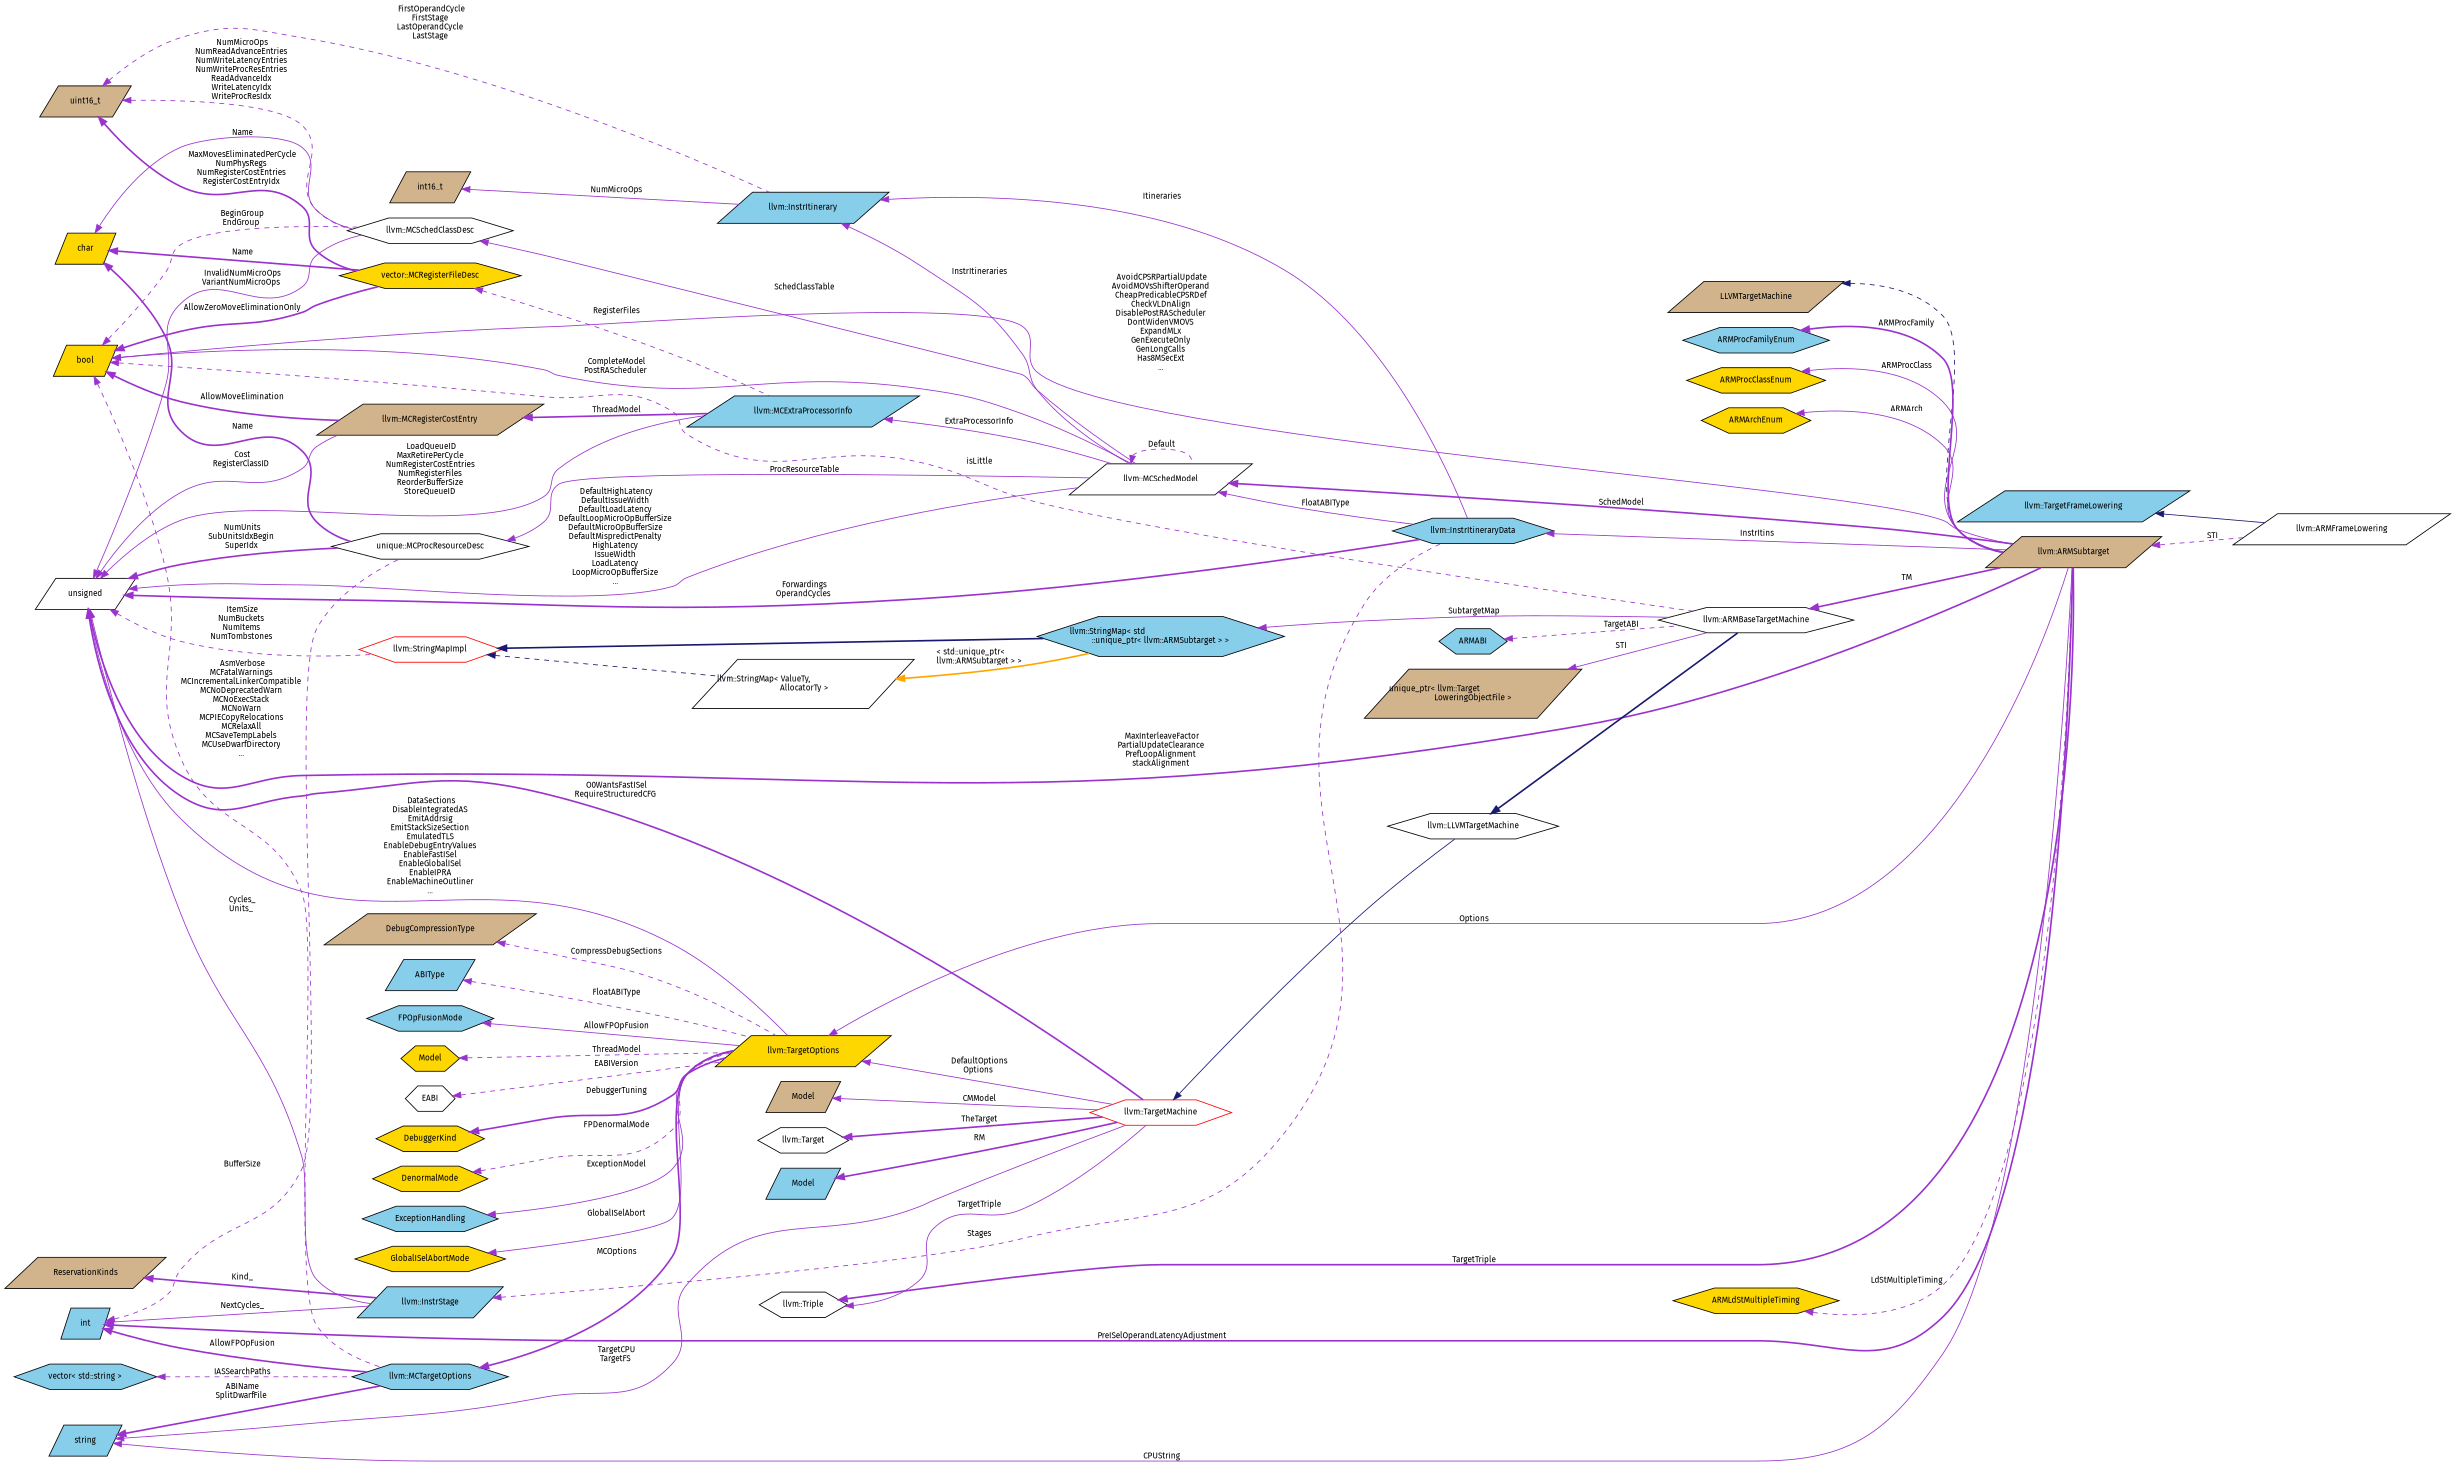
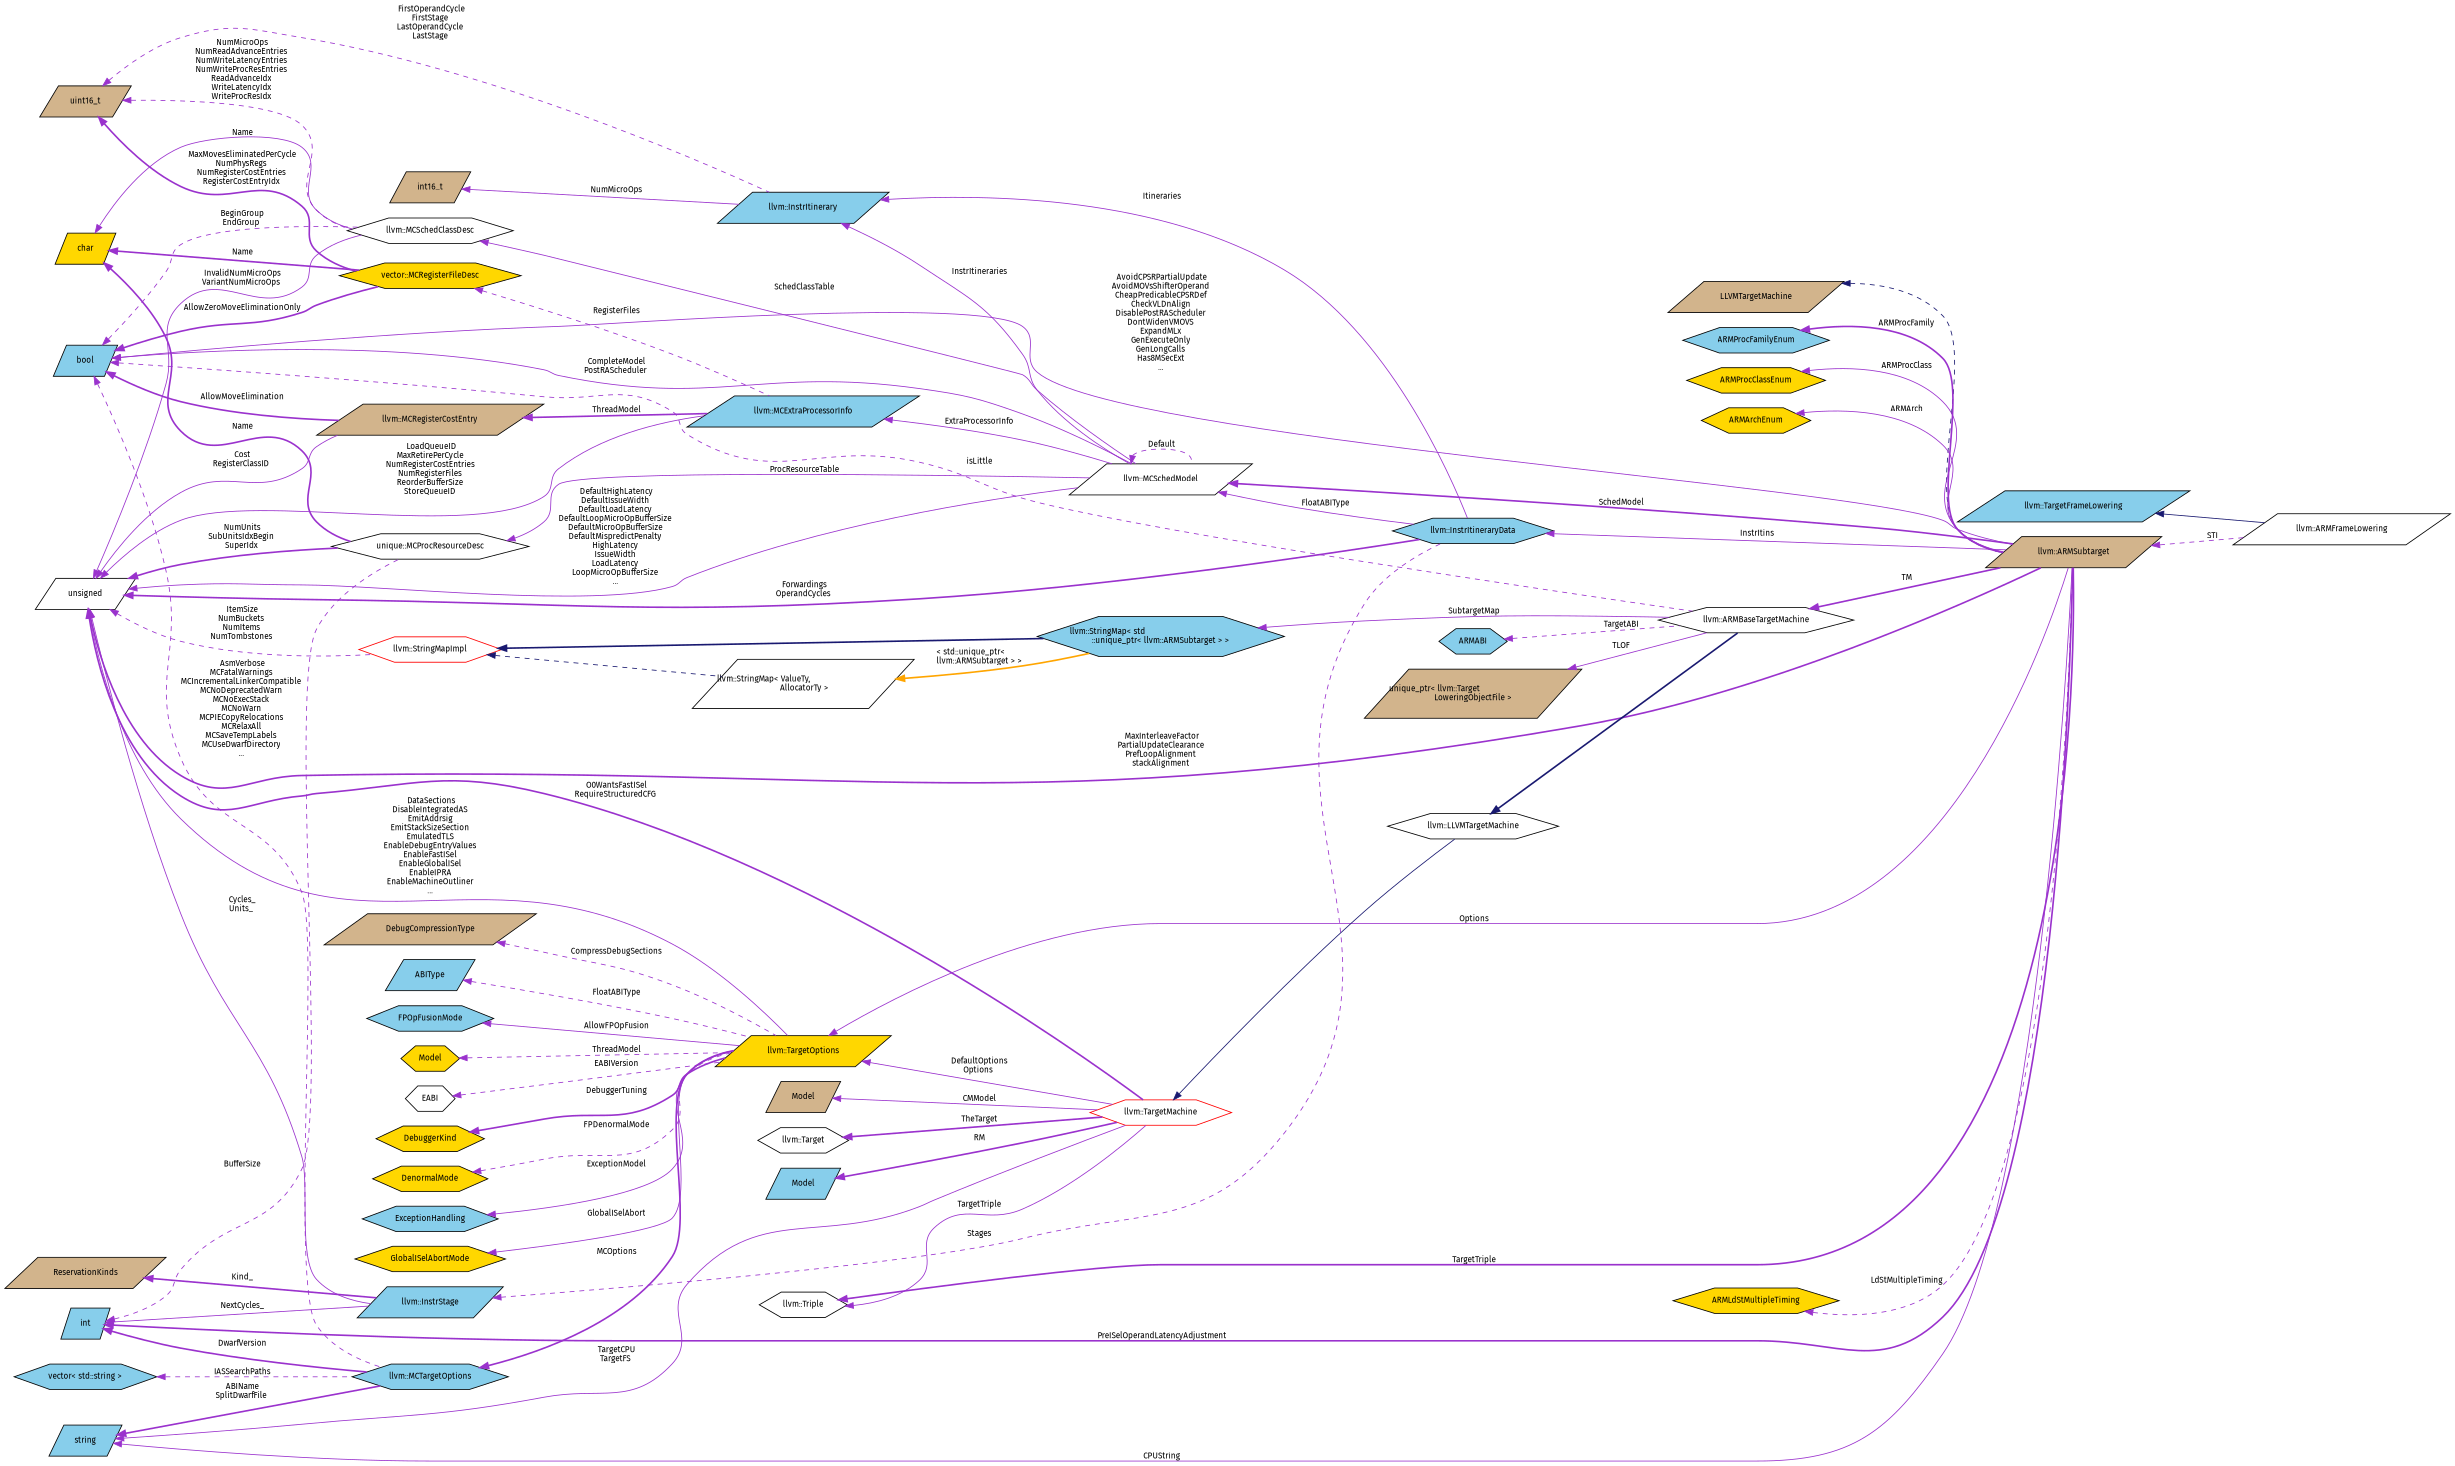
(85, 361) -> (85, 361)
(1620, 646) -> (1620, 646)
(241, 1344) -> (241, 1344)
